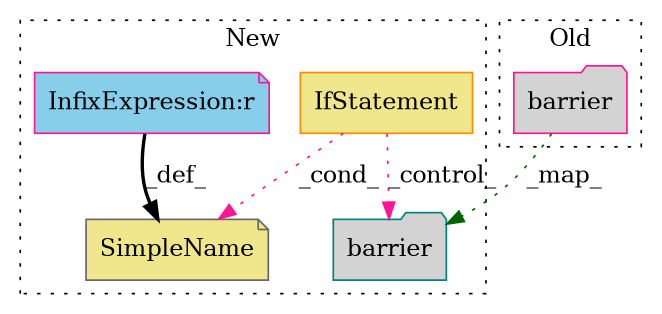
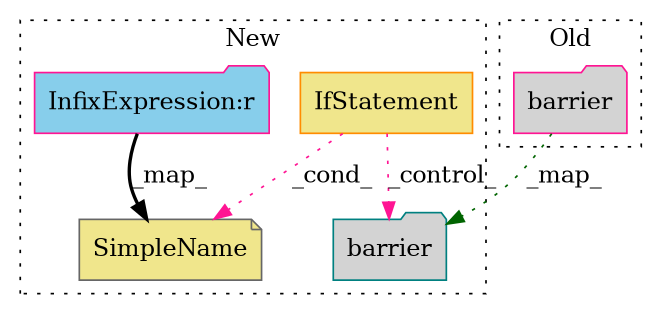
(152, 103) -> (152, 103)
(176, 176) -> (170, 176)
